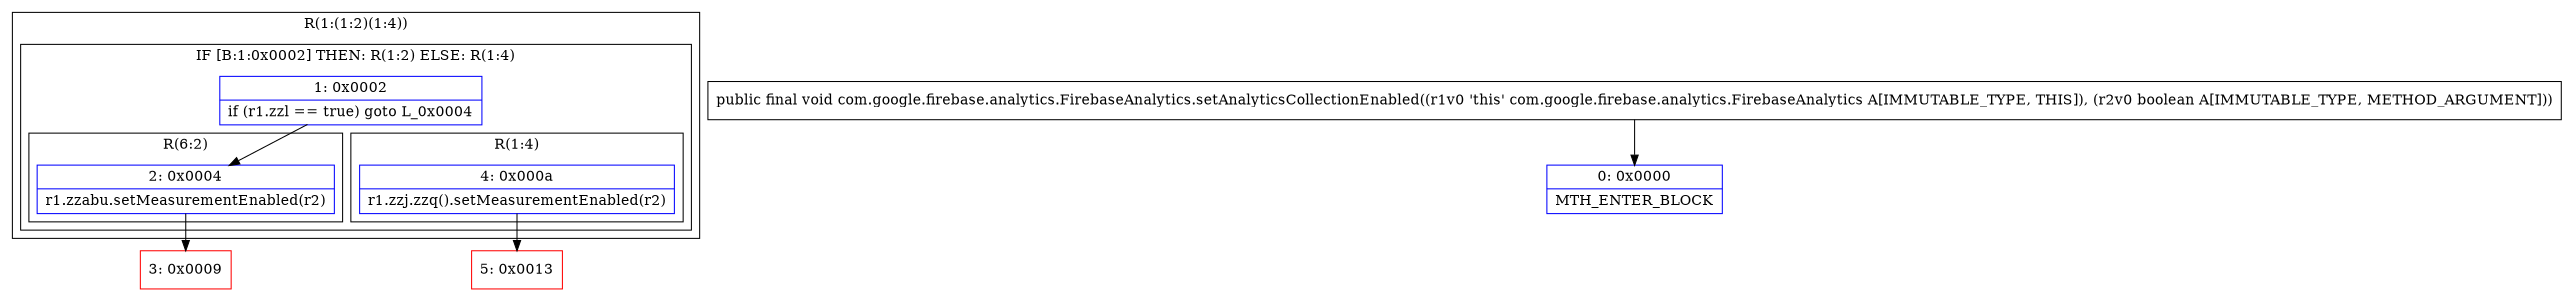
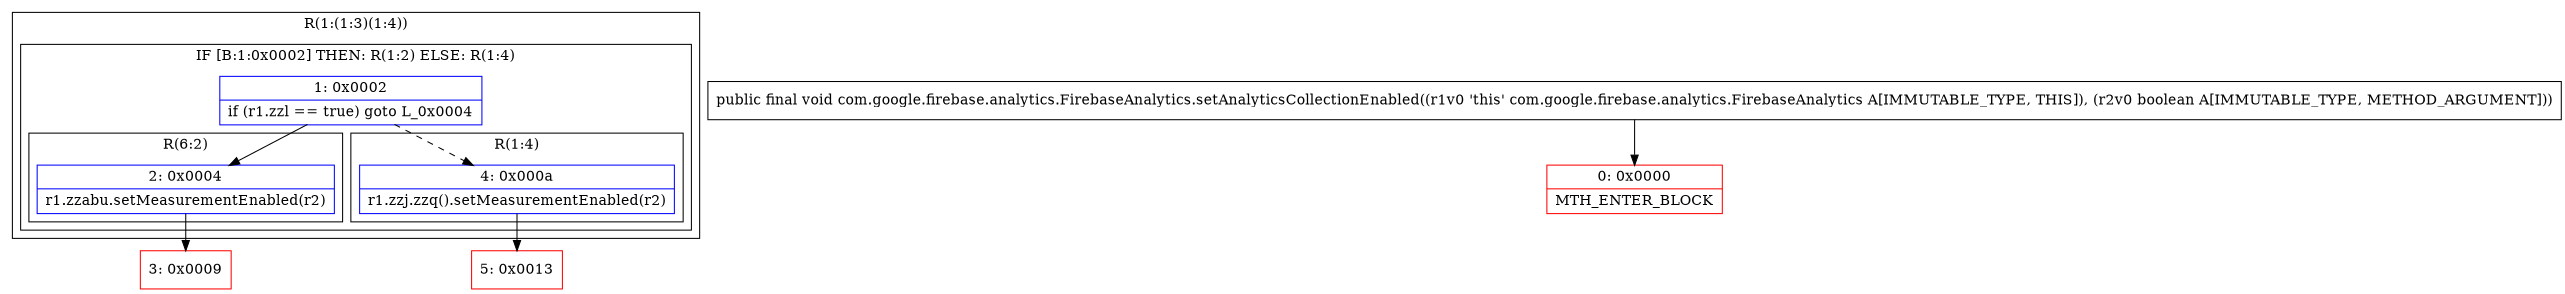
(356, 24) -> (356, 24)
none -> (429, 143)
(1635, 189) -> (1635, 189)
